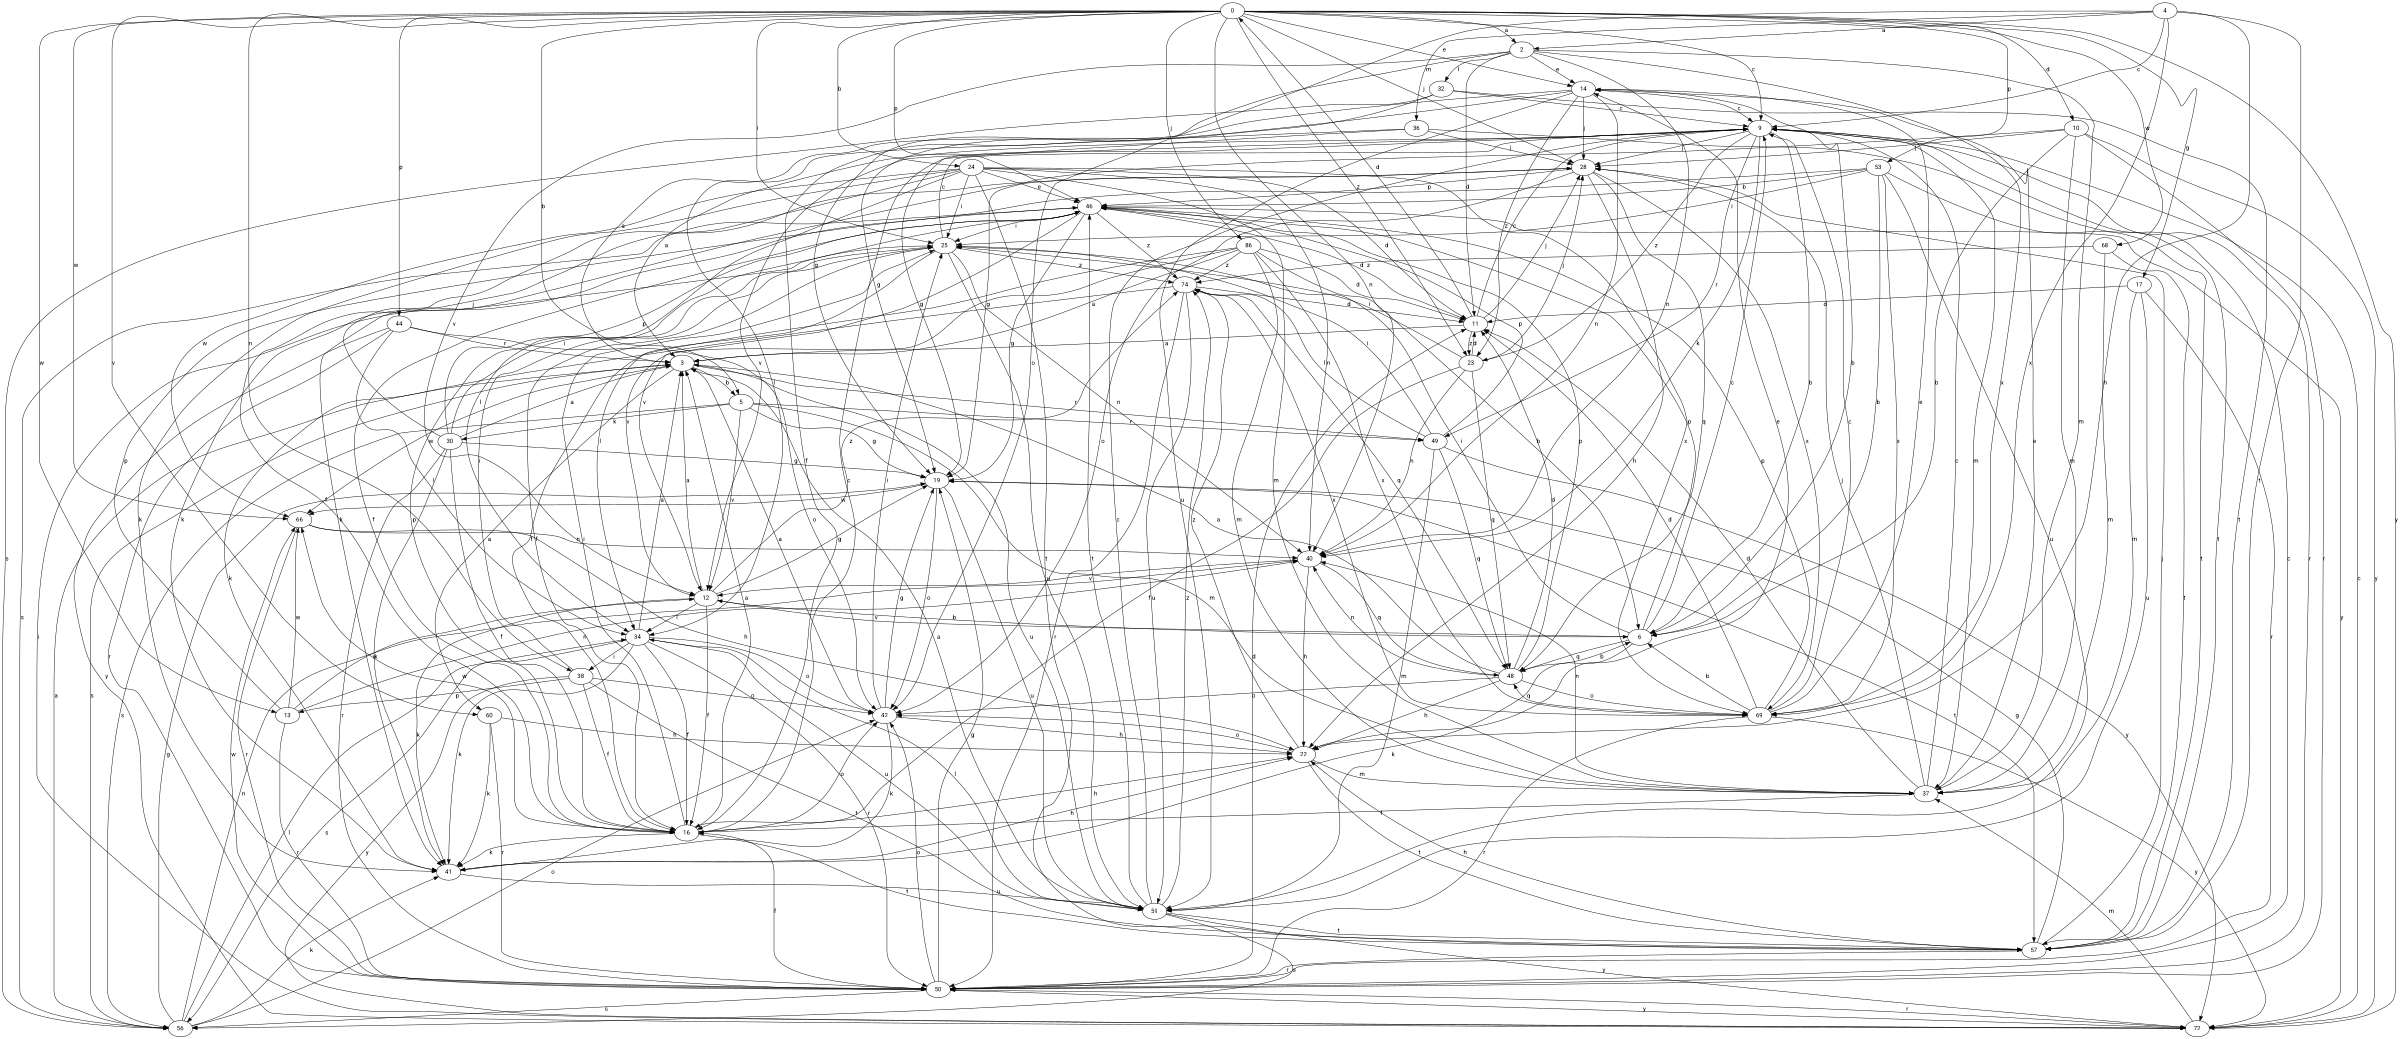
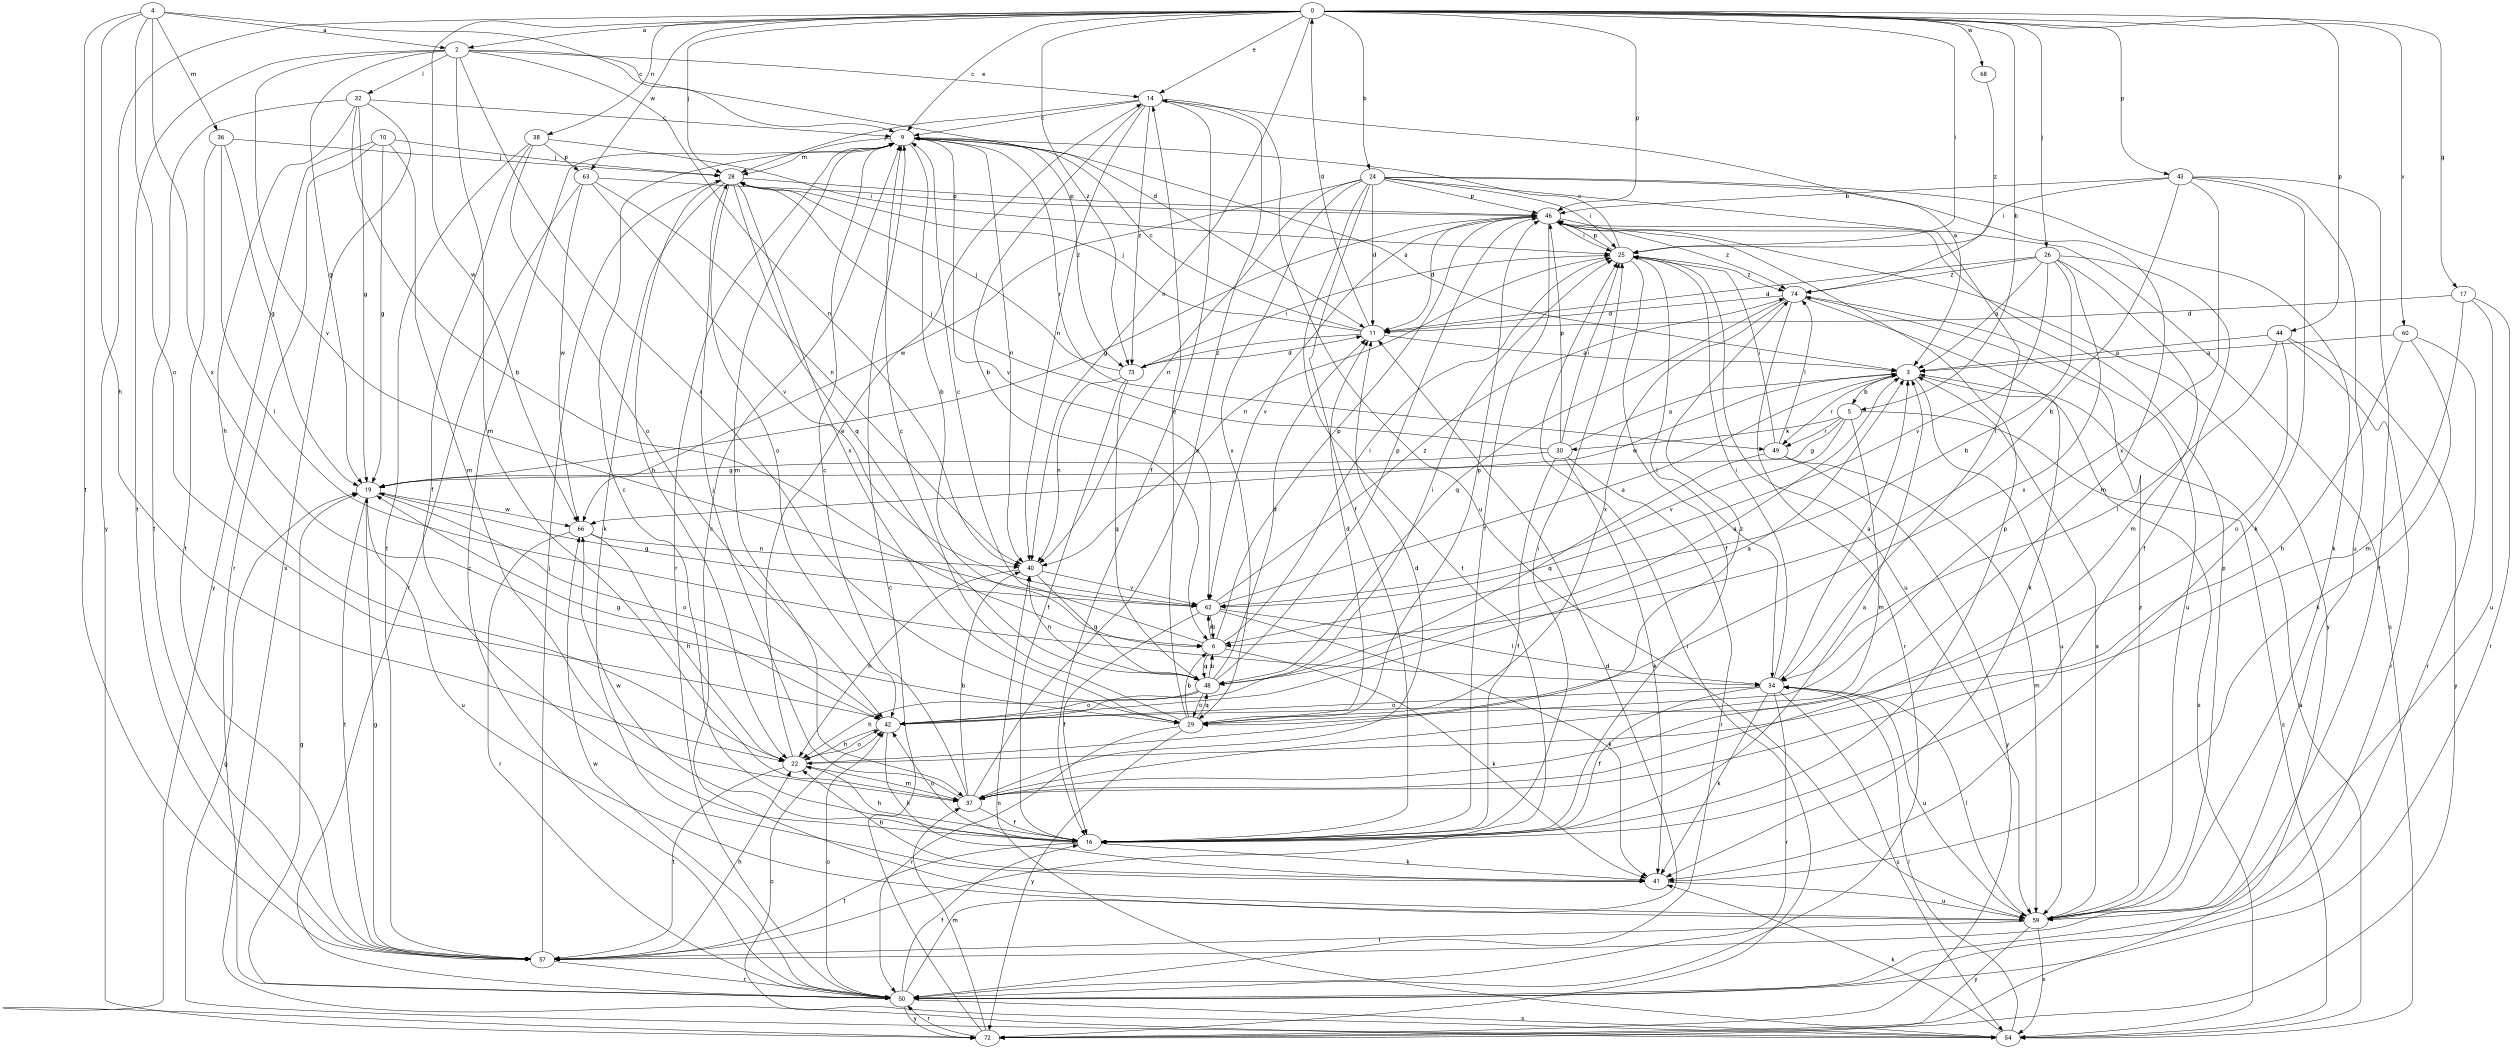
(1679, 19) -> none
(1683, 148) -> (805, 157)
(1878, 167) -> (2180, 177)
(1040, 187) -> (1473, 196)
(1249, 246) -> (2048, 255)
(1372, 258) -> (1588, 235)
(281, 329) -> (2179, 263)
(505, 344) -> (2117, 353)
(1698, 344) -> (1012, 353)
(1471, 363) -> (1132, 373)
(1933, 443) -> (701, 452)
(505, 519) -> (2159, 353)
(1093, 559) -> (2224, 568)
(2106, 570) -> none
none -> (322, 571)
(706, 598) -> (1208, 607)
(2183, 611) -> (136, 509)
(611, 655) -> (1726, 454)
(1577, 676) -> (964, 686)
(288, 715) -> (586, 177)
(1759, 715) -> (1191, 725)
(490, 1010) -> none
(180, 1029) -> (2008, 1038)
